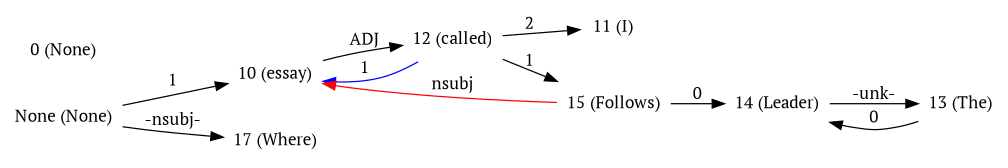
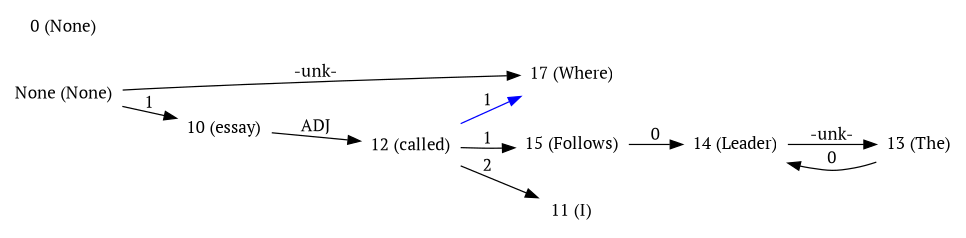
(378, 78) -> (485, 113)
(446, 97) -> none
(173, 120) -> (316, 72)
